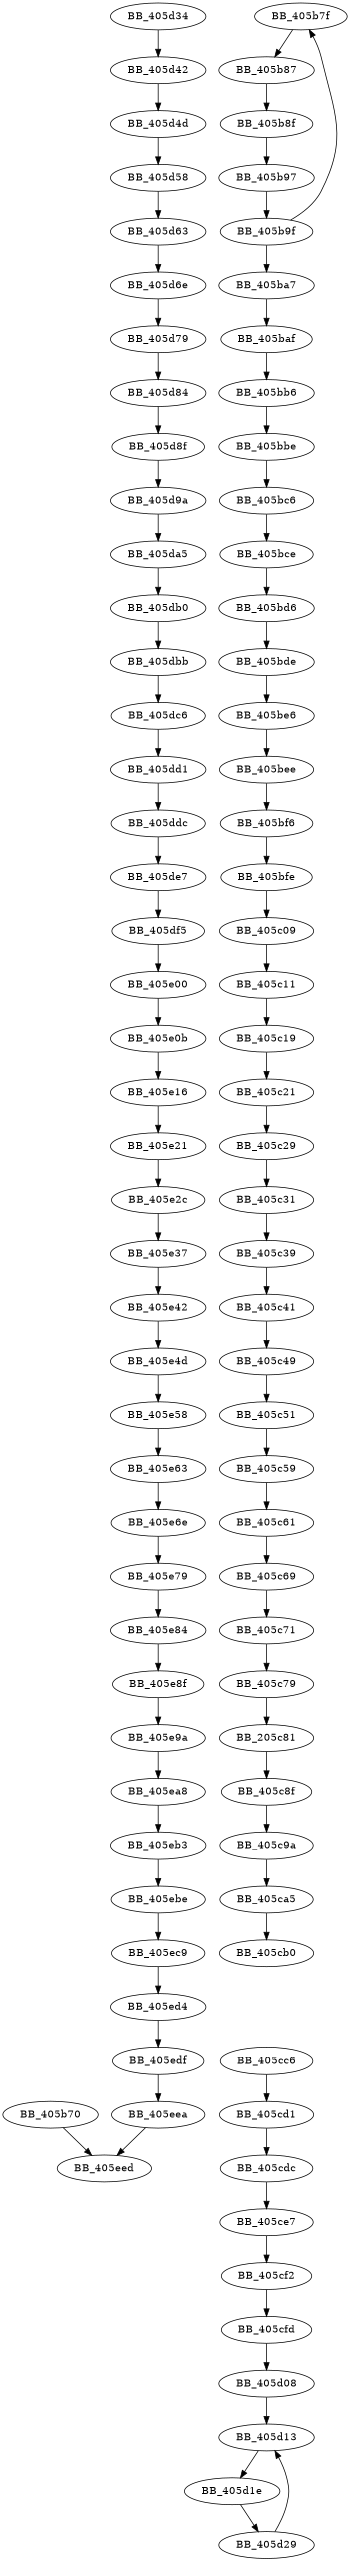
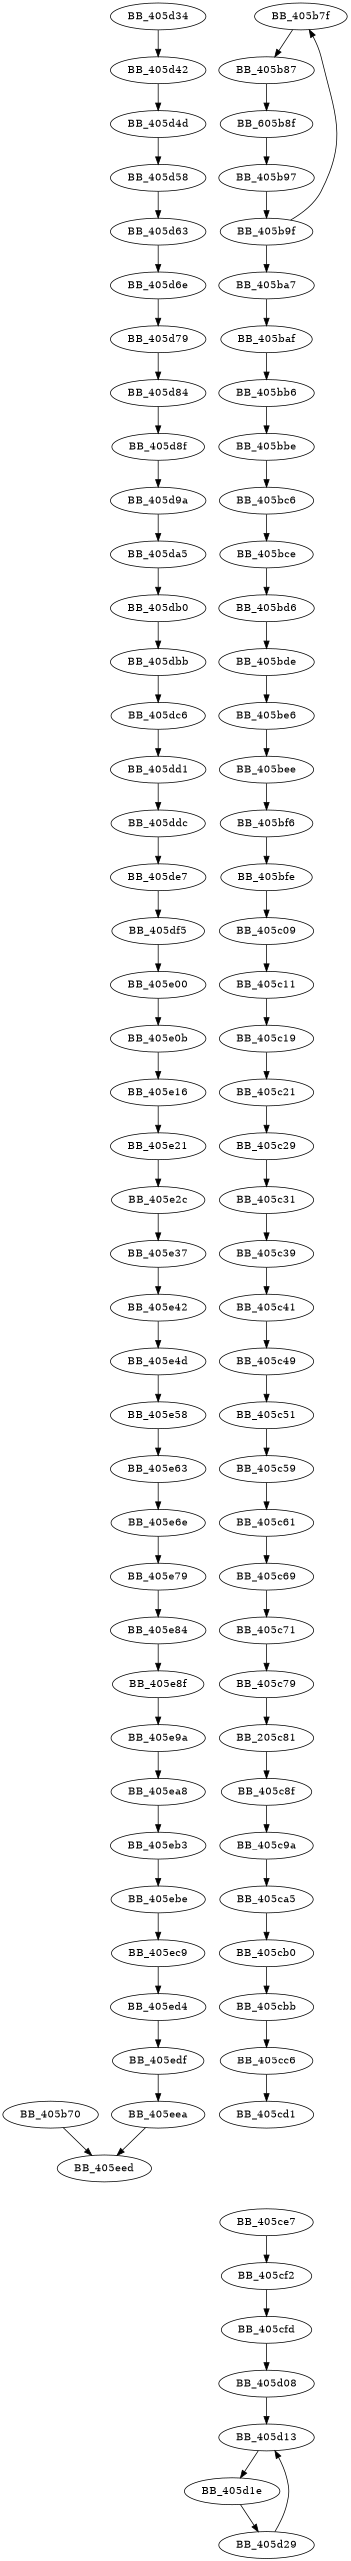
(267, 124) -> (267, 124)
none -> (267, 2007)
(267, 2168) -> none
